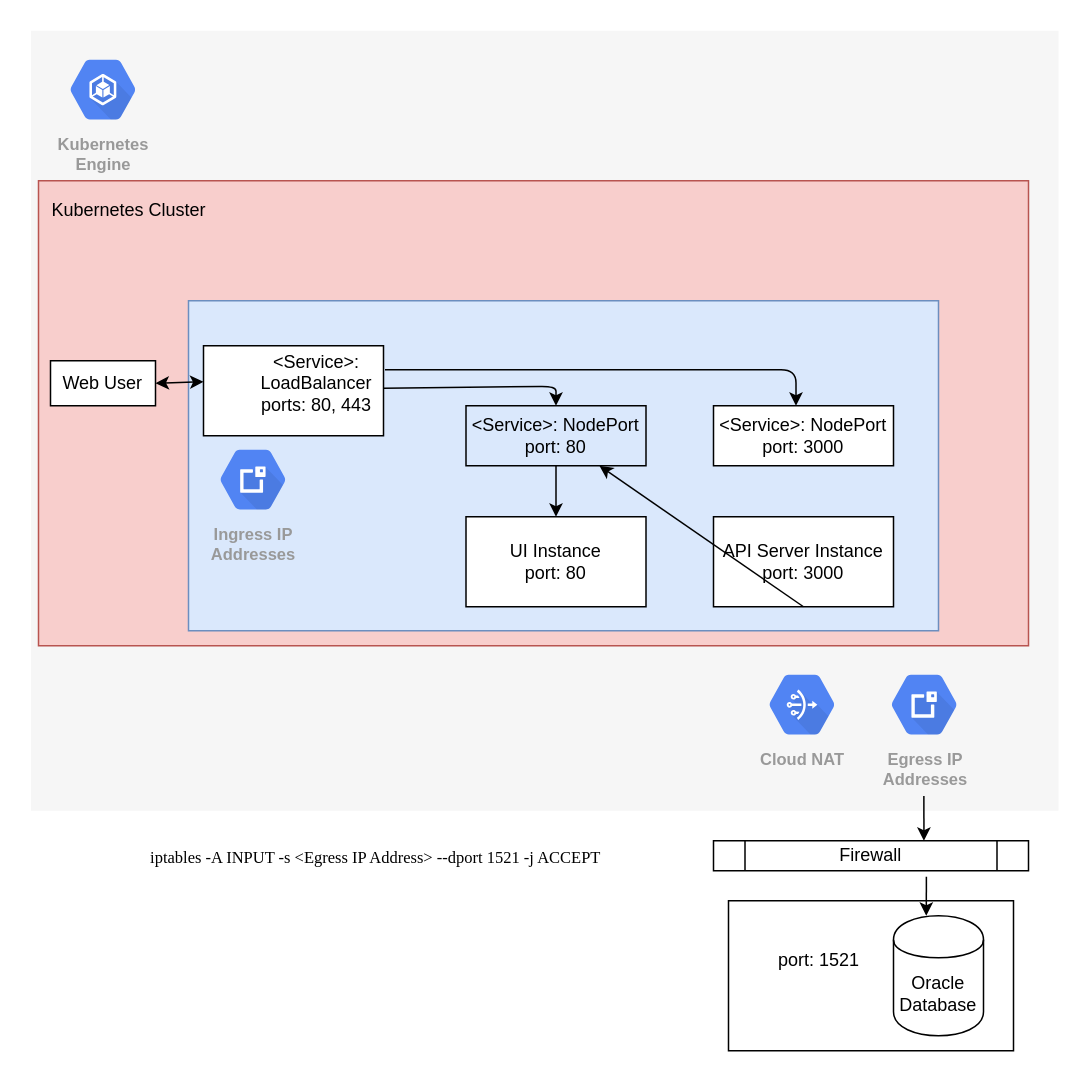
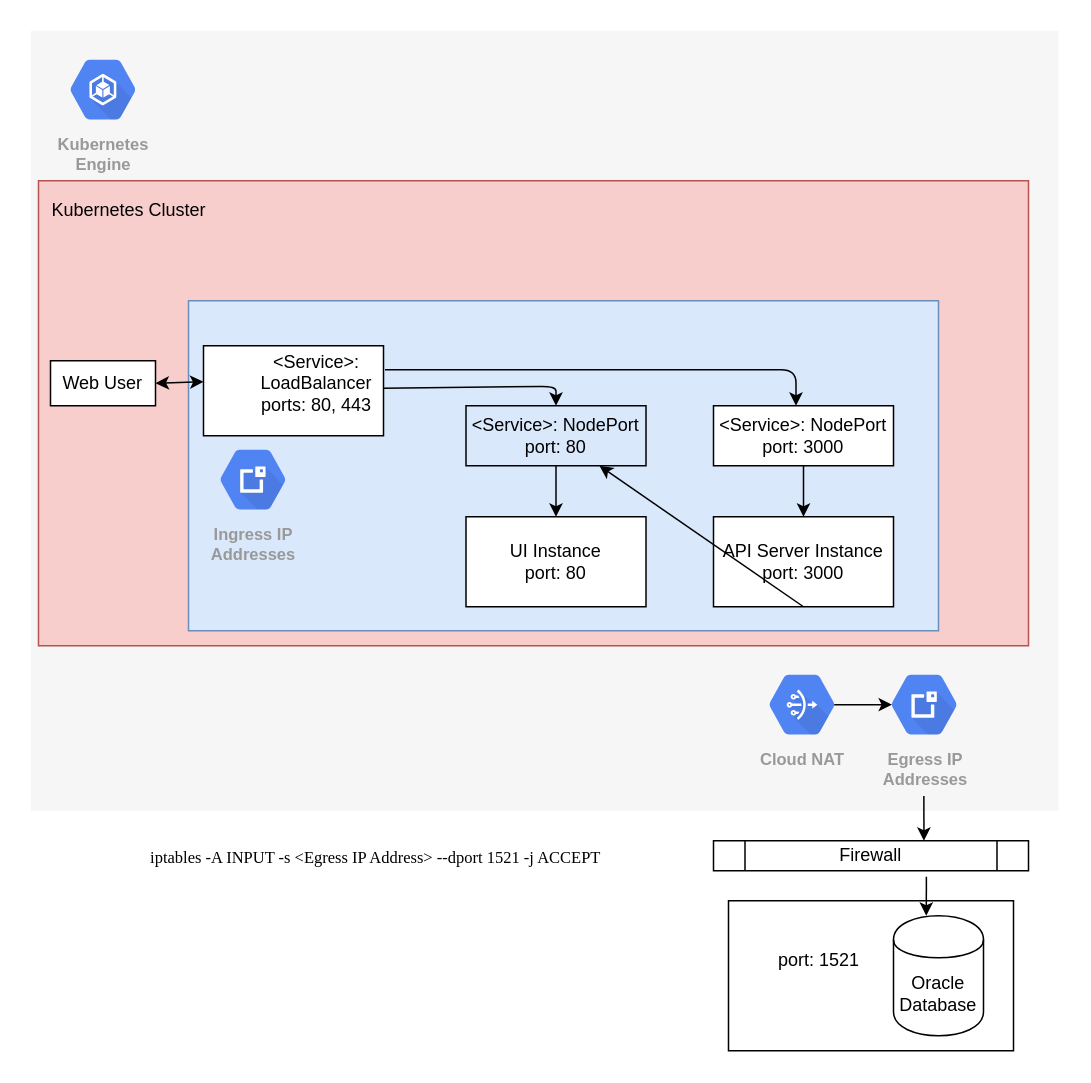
none -> (803, 486)
none -> (858, 705)
